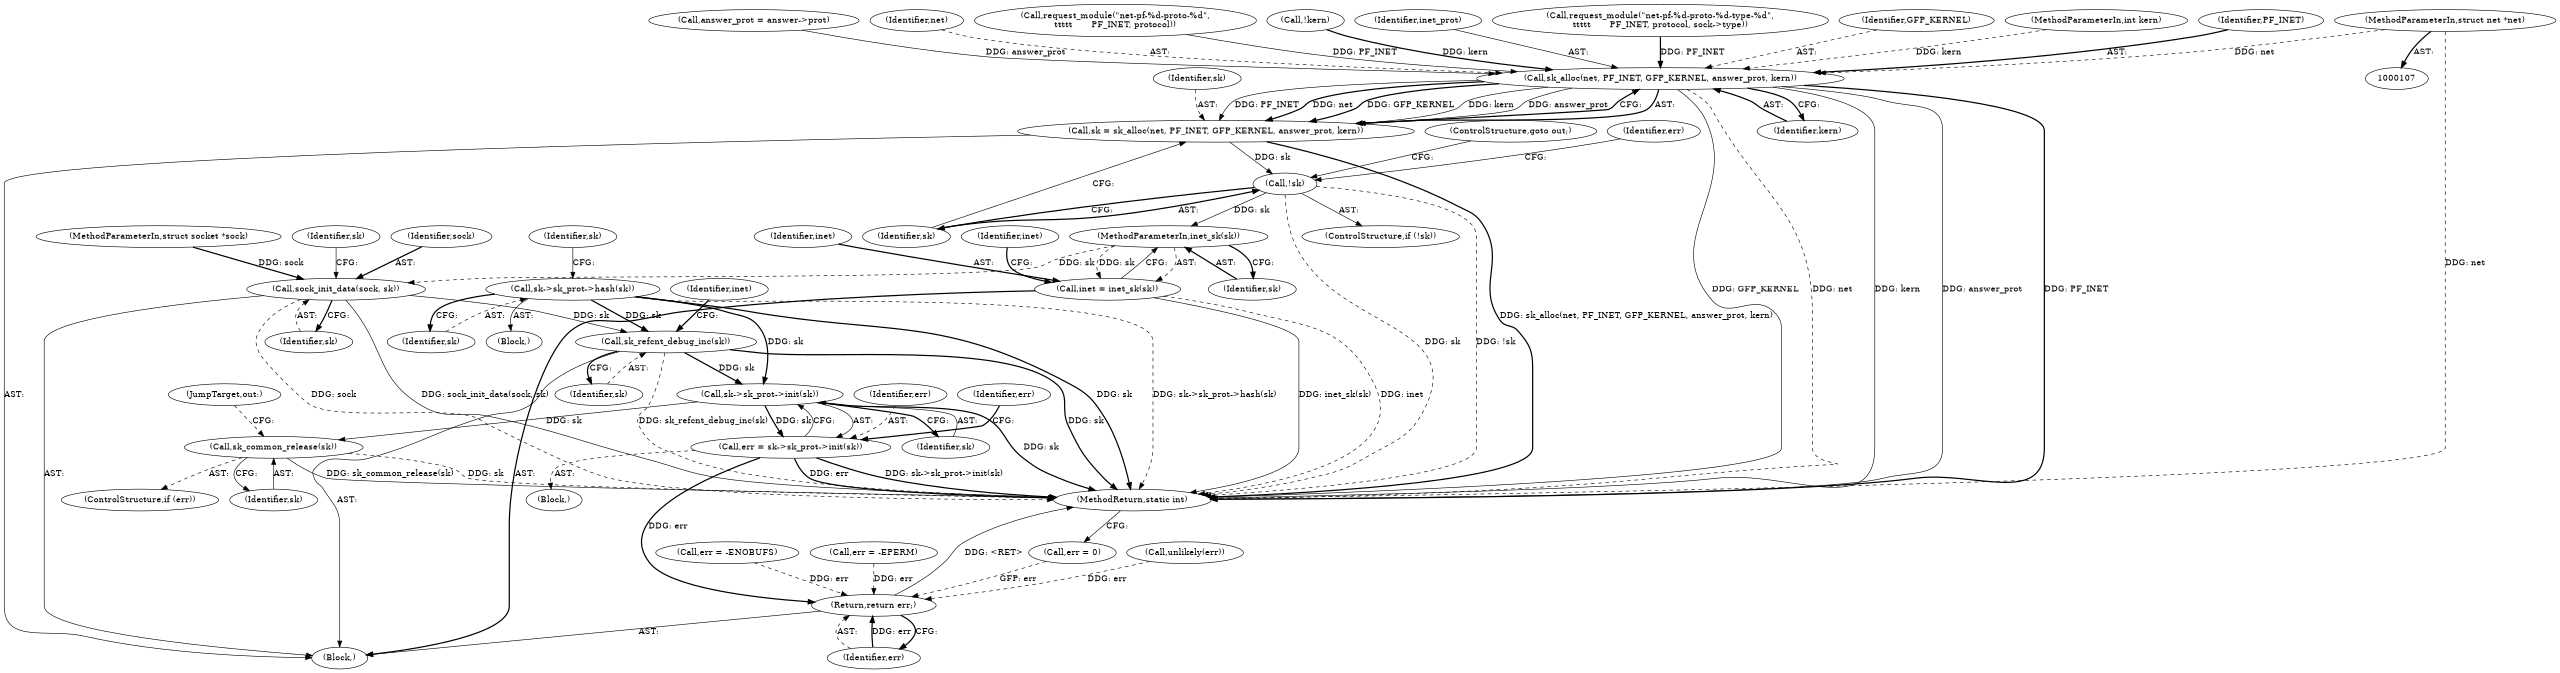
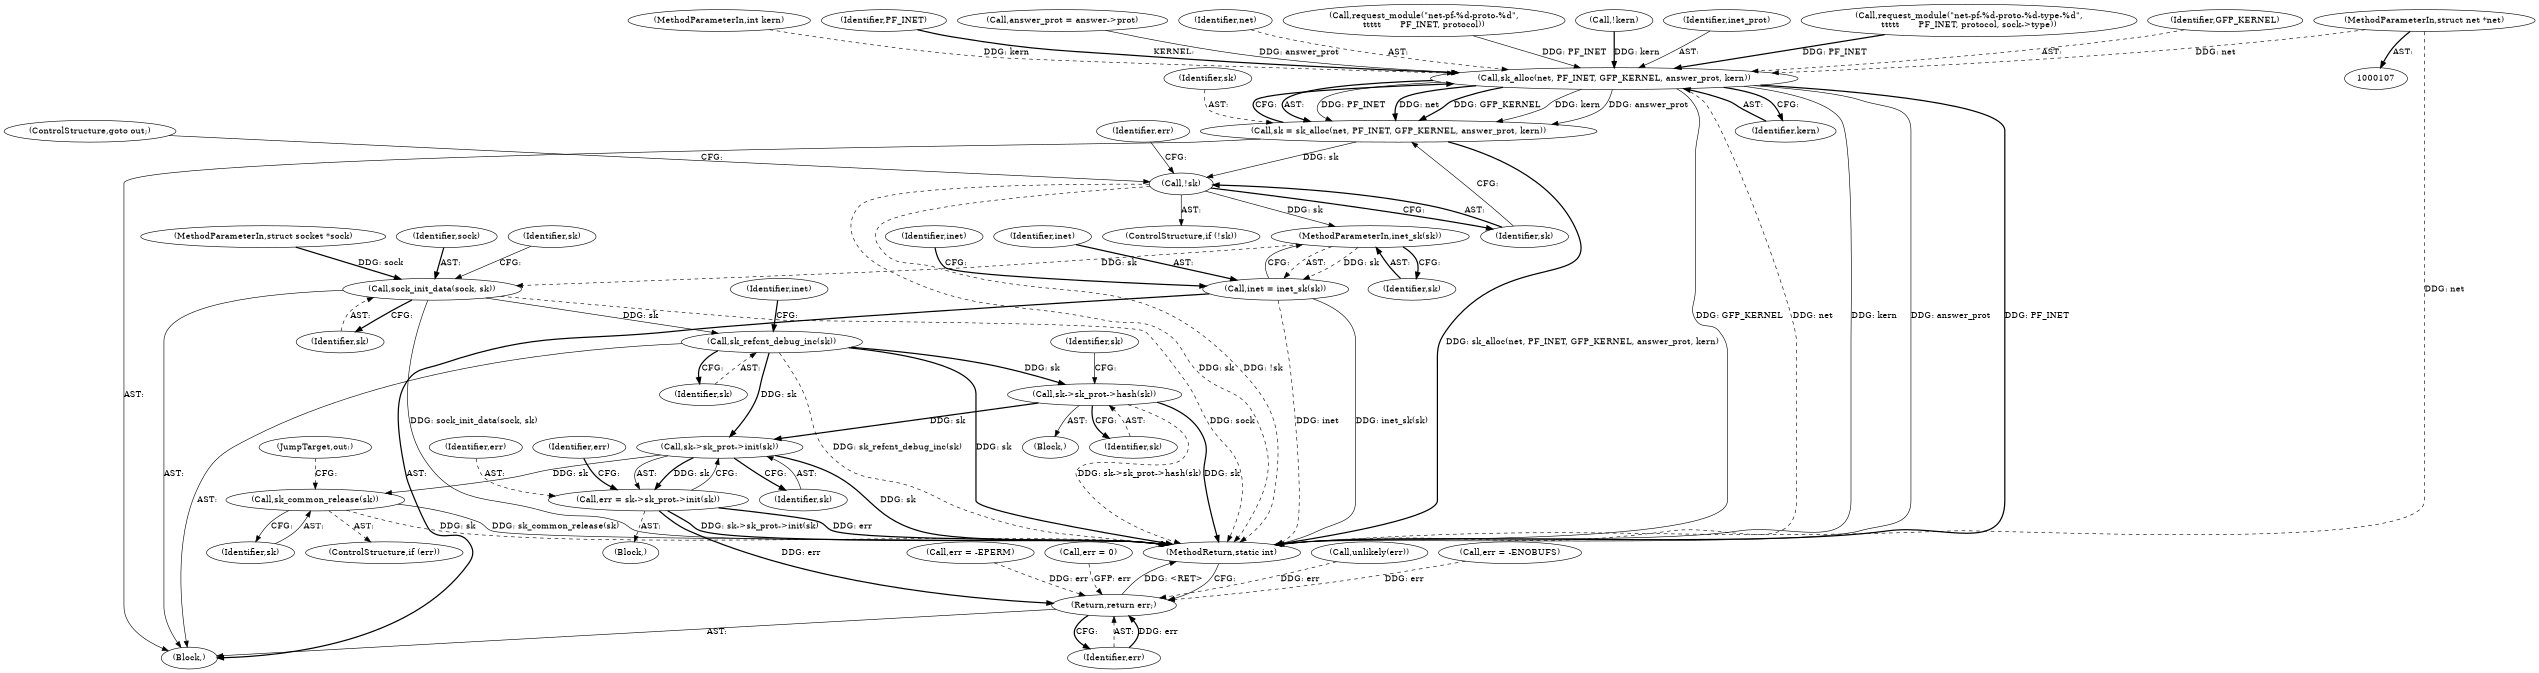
(2119, 52) -> (1176, 52)
(617, 314) -> (956, 359)
(1105, 525) -> (1201, 587)
